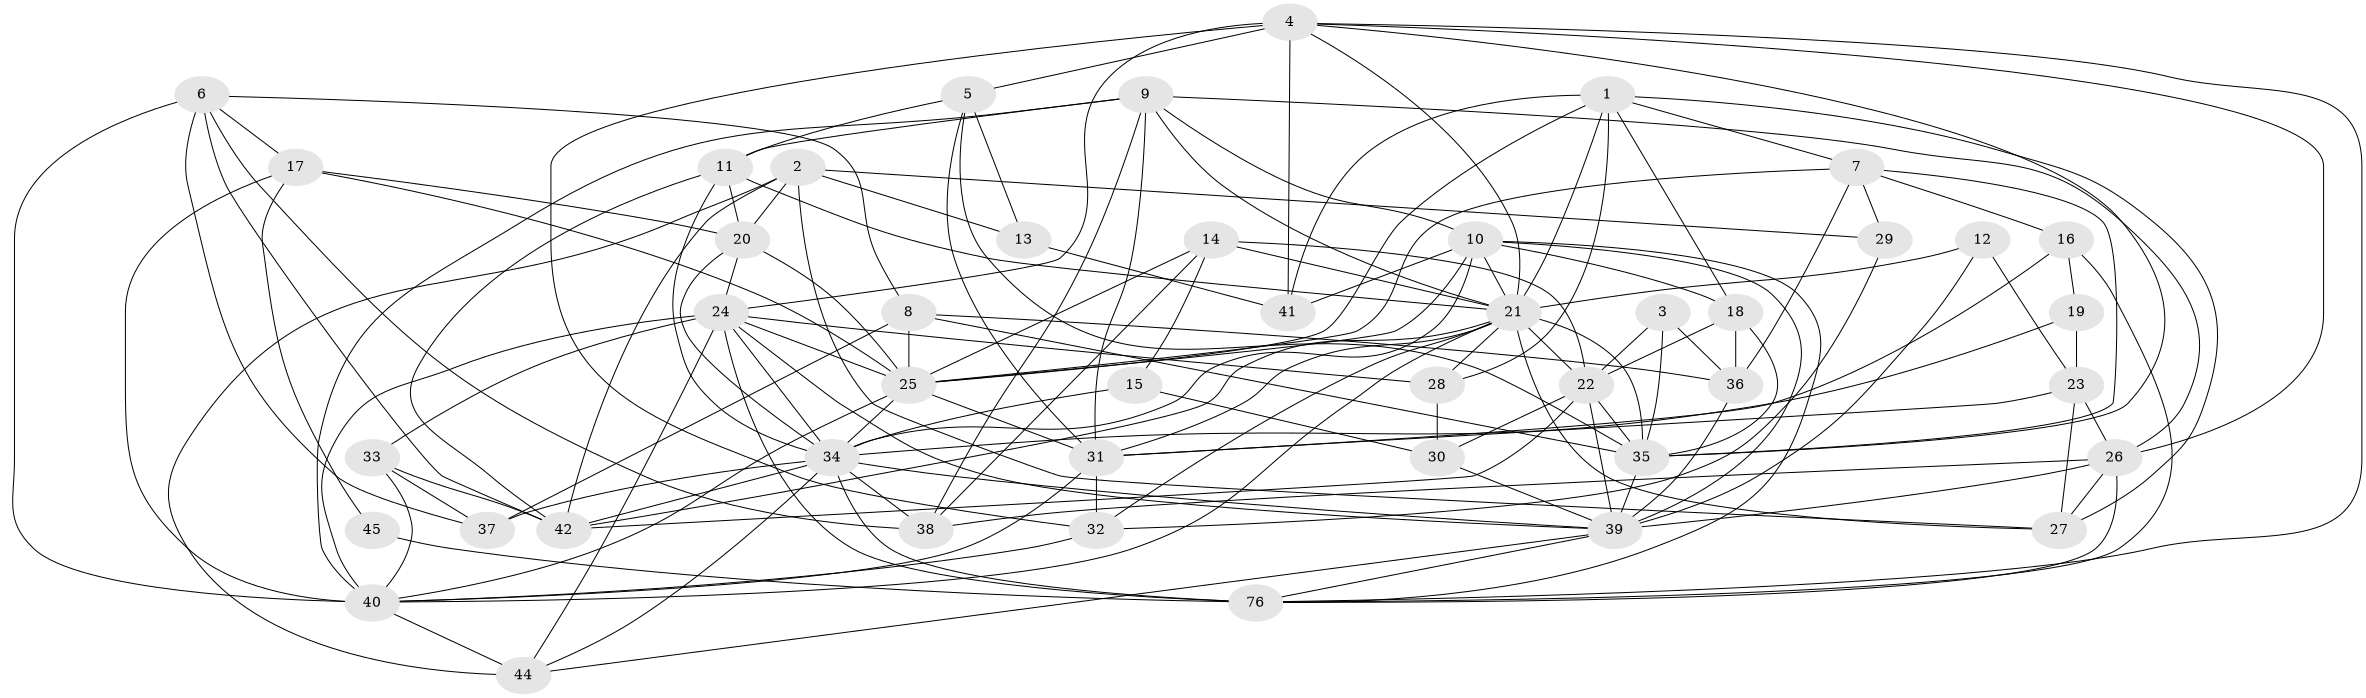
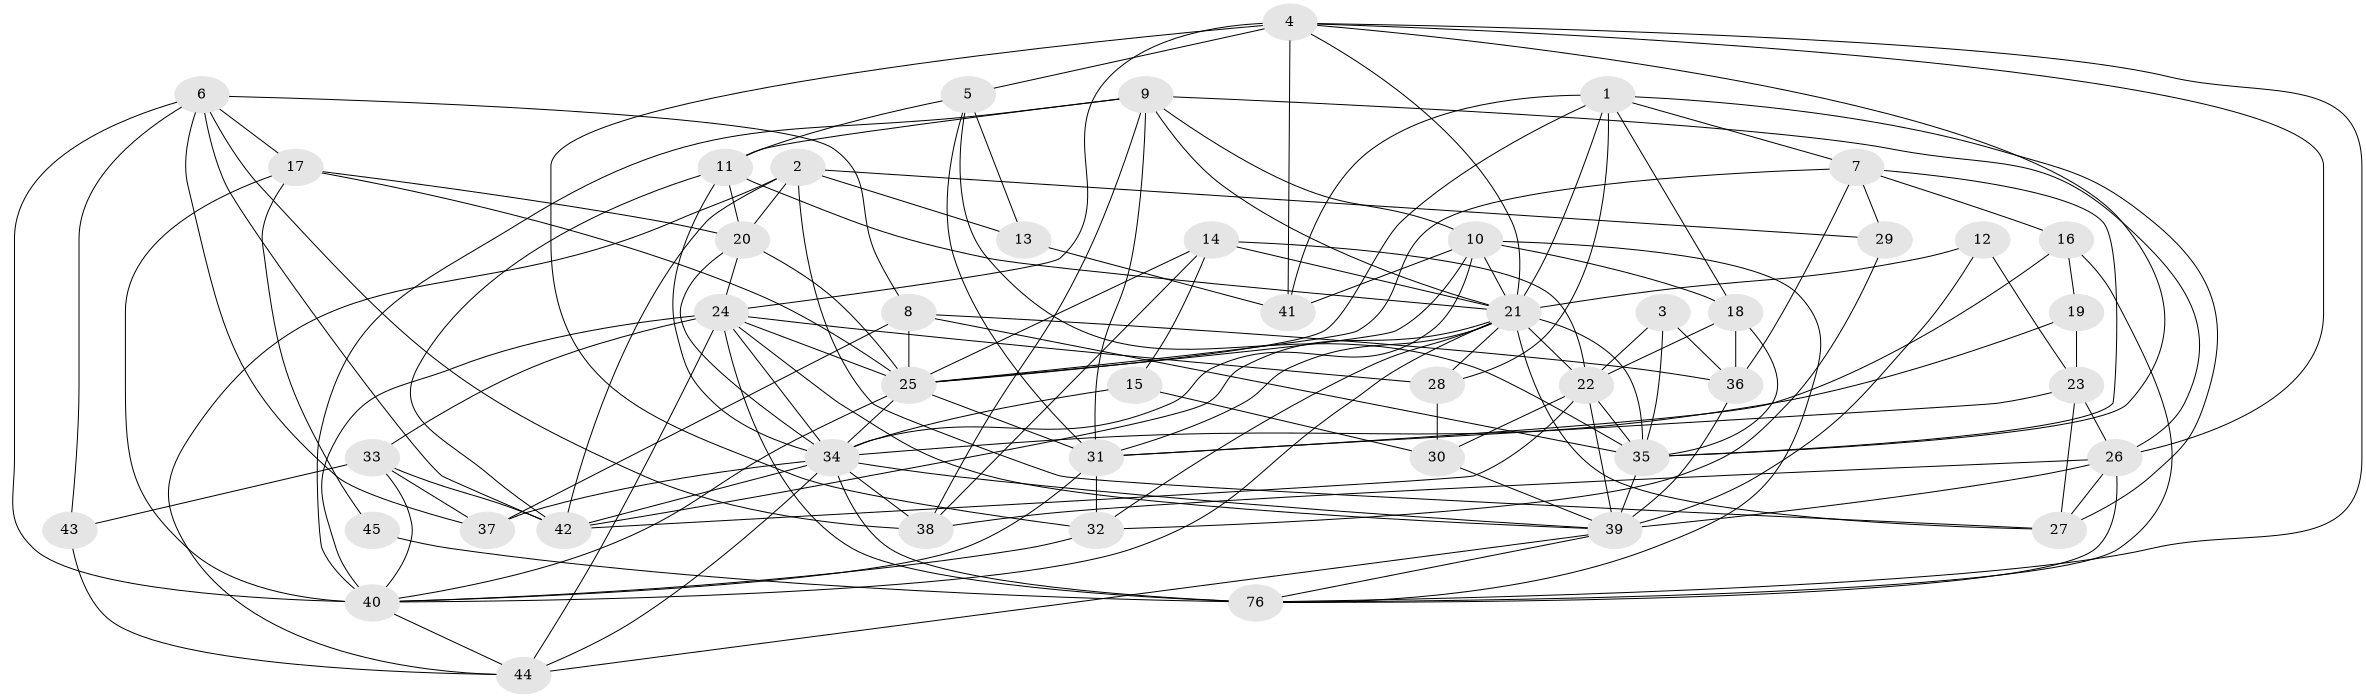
(1775, 297) -> none
none -> (70, 530)
